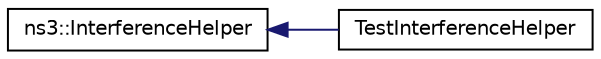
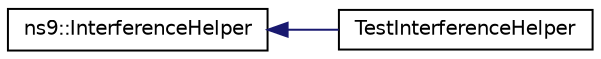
(138, 30) -> (138, 30)
